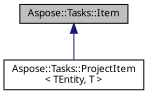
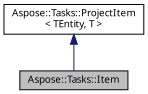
(74, 47) -> (74, 58)
